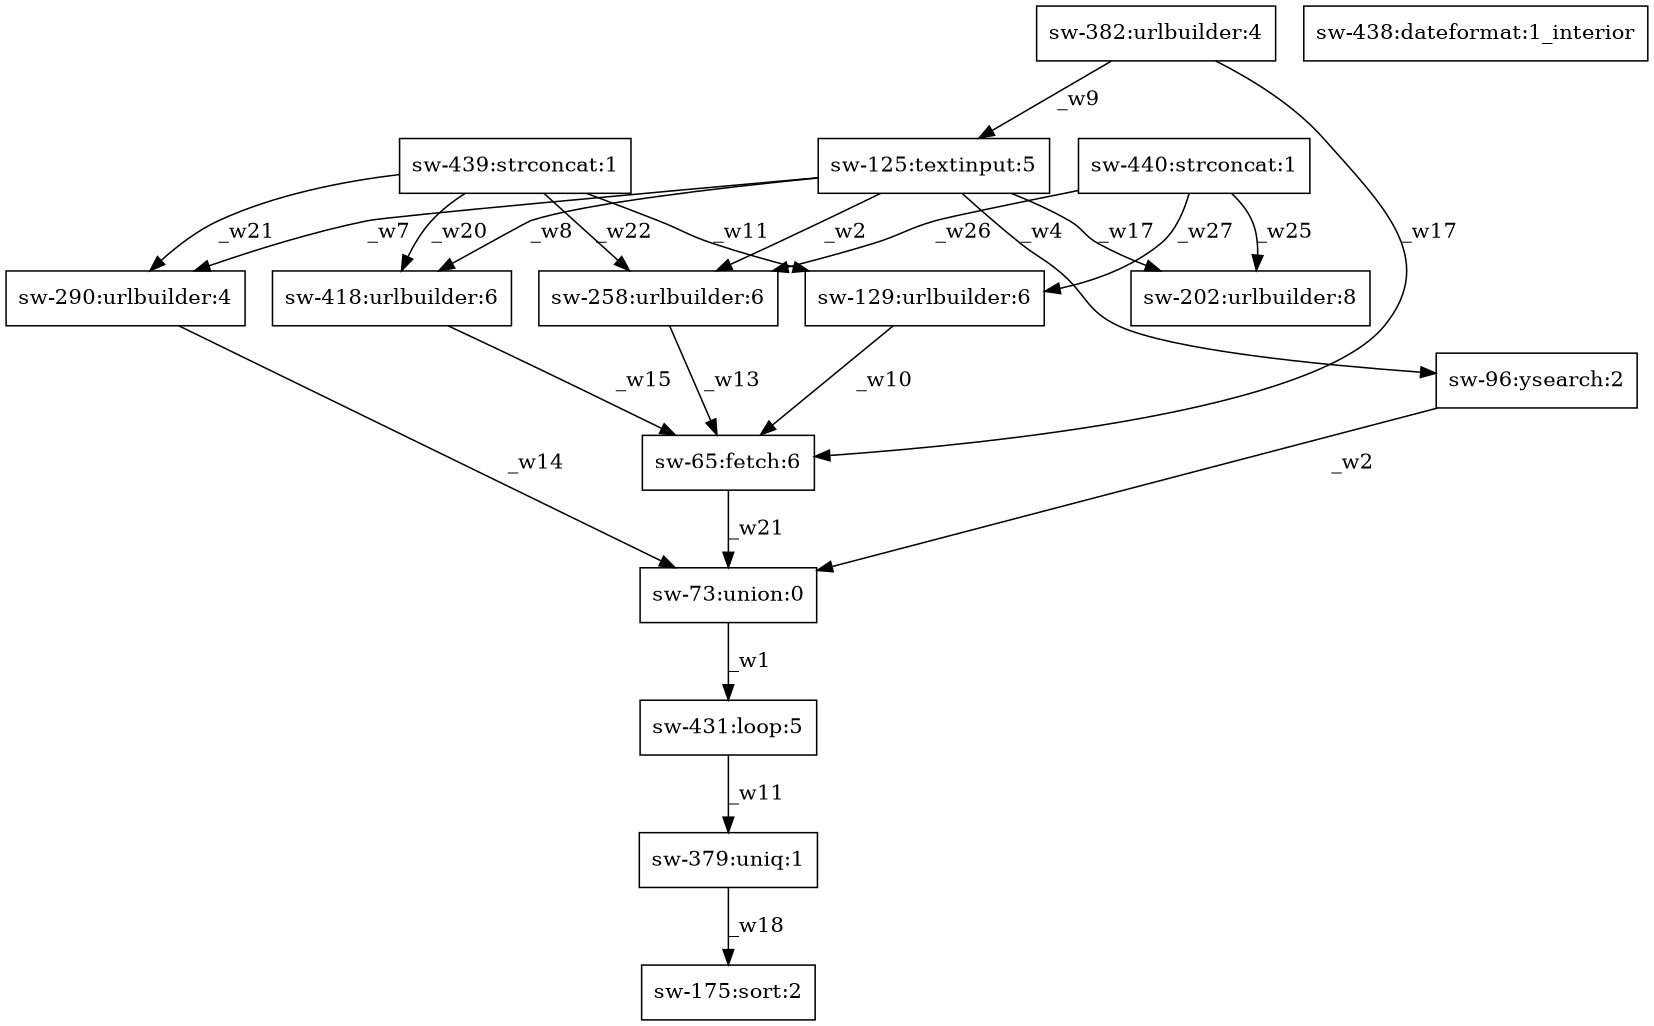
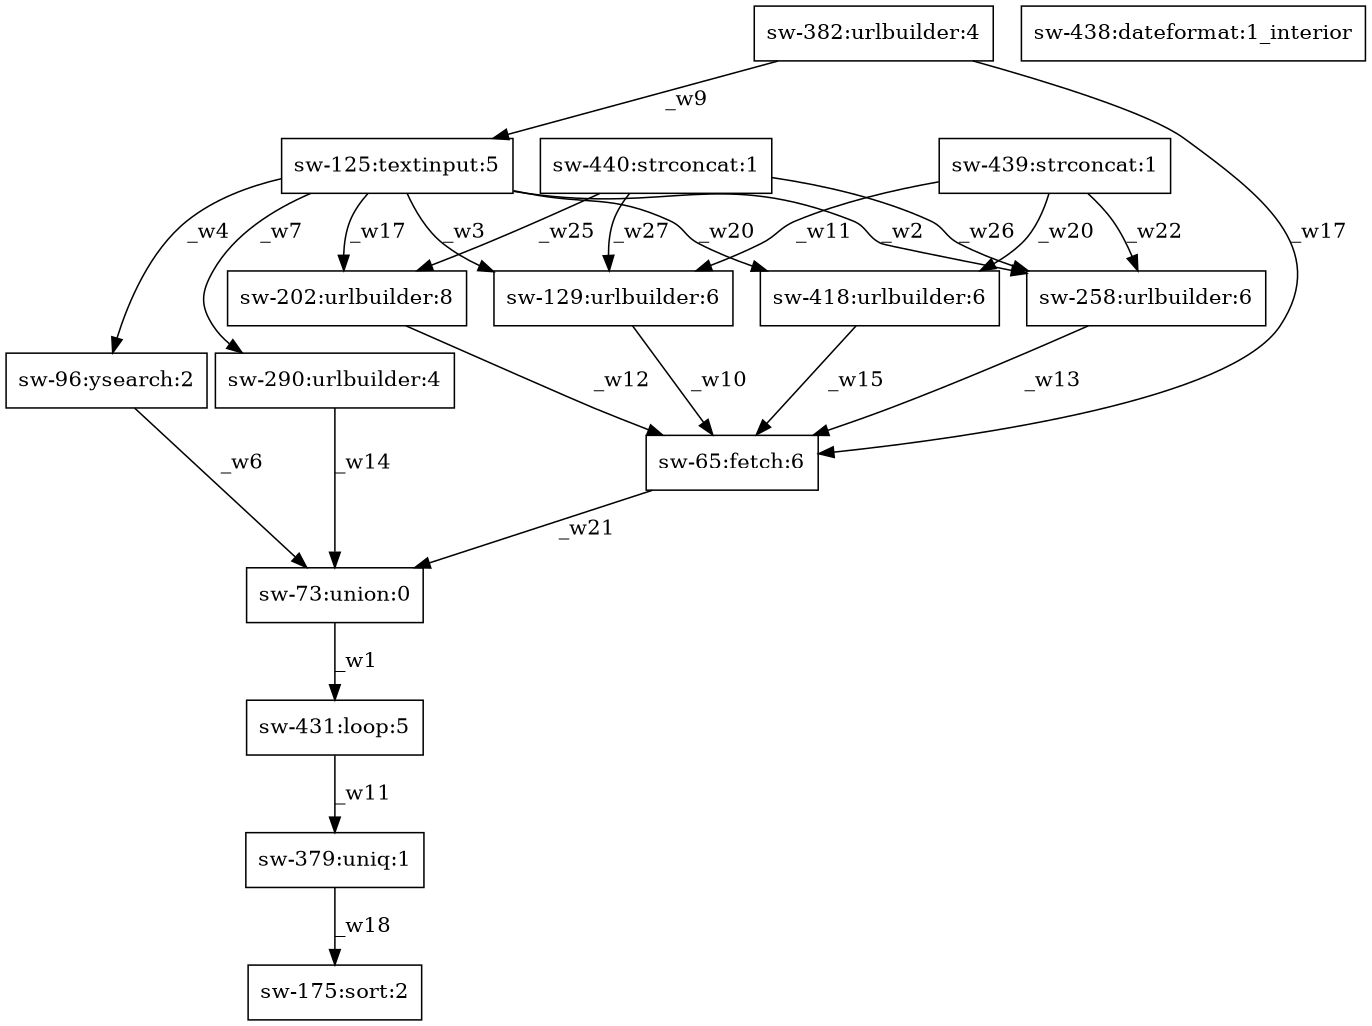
(273, 200) -> none
(552, 232) -> (727, 232)
none -> (436, 237)
none -> (527, 379)
(1352, 463) -> (242, 463)
